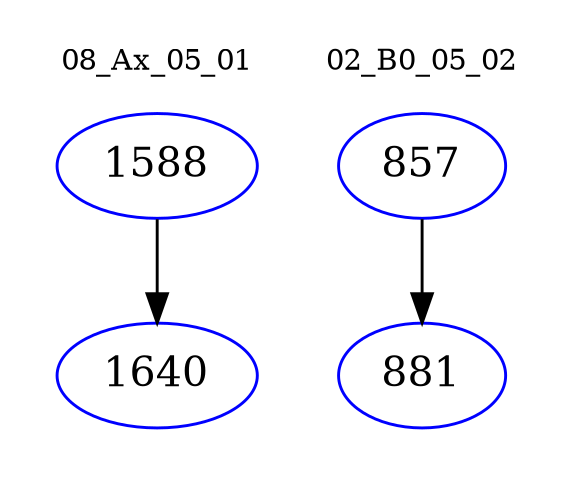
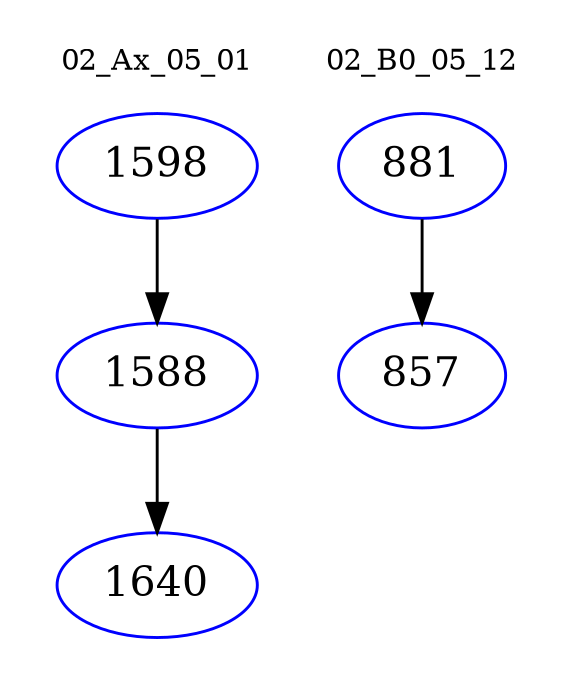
(157, 63) -> (157, 63)
(422, 63) -> (422, 63)
none -> (157, 166)
(422, 256) -> (422, 256)
